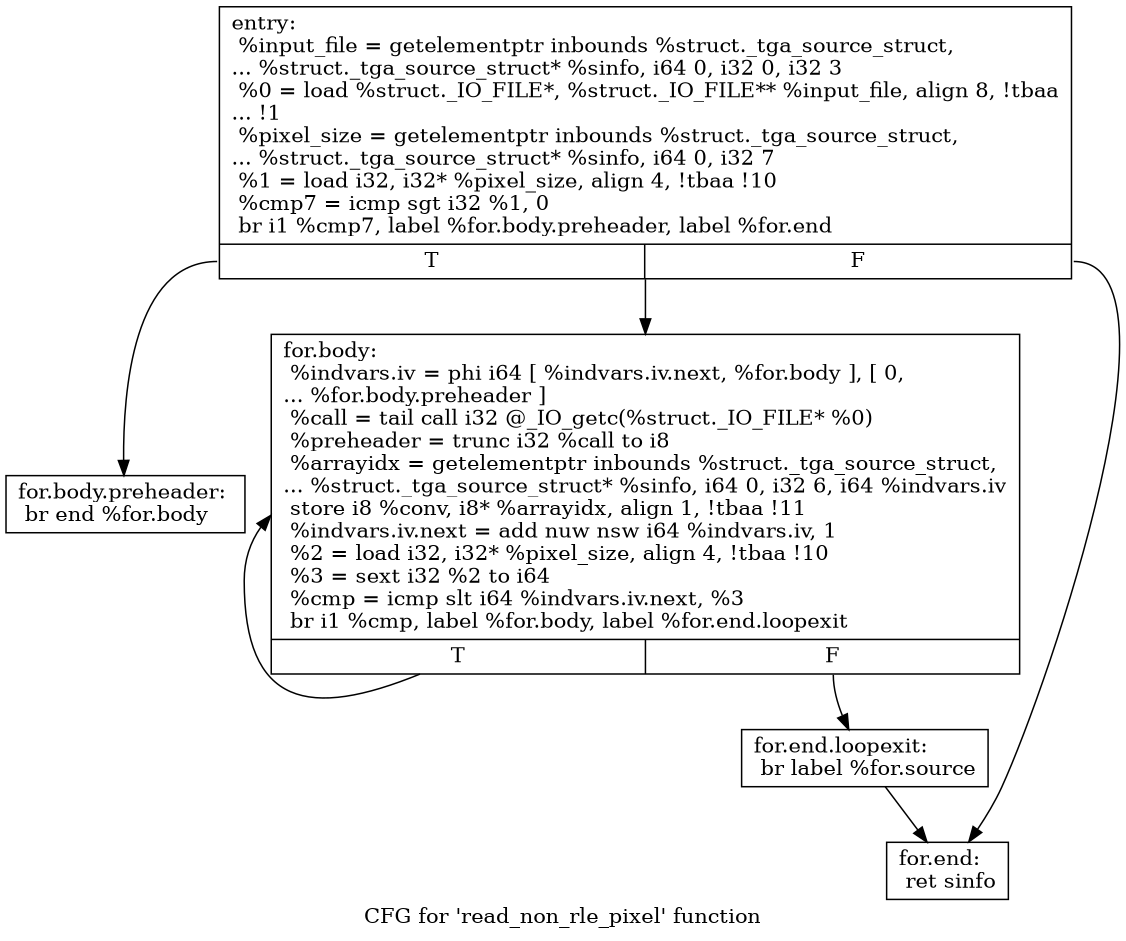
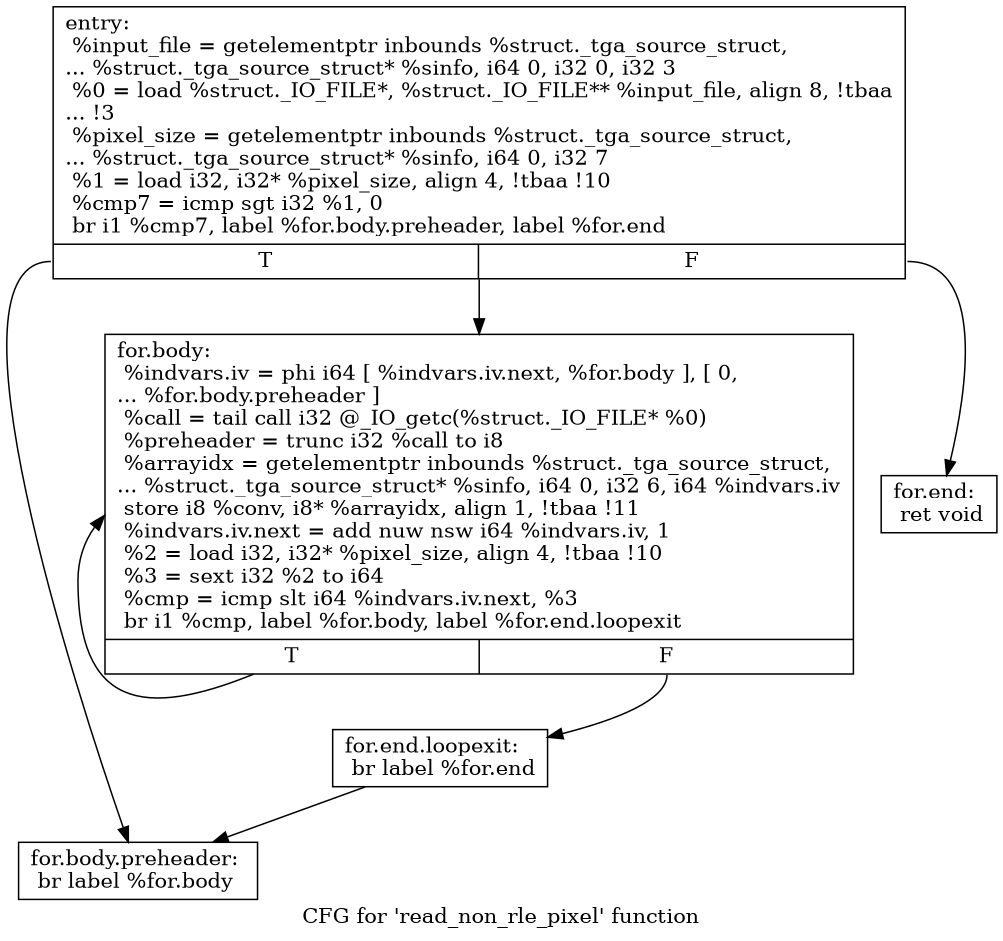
(257, 113) -> (91, 113)
(113, 515) -> (133, 881)
(865, 769) -> (440, 769)
(902, 808) -> (296, 812)
(948, 881) -> (939, 515)
